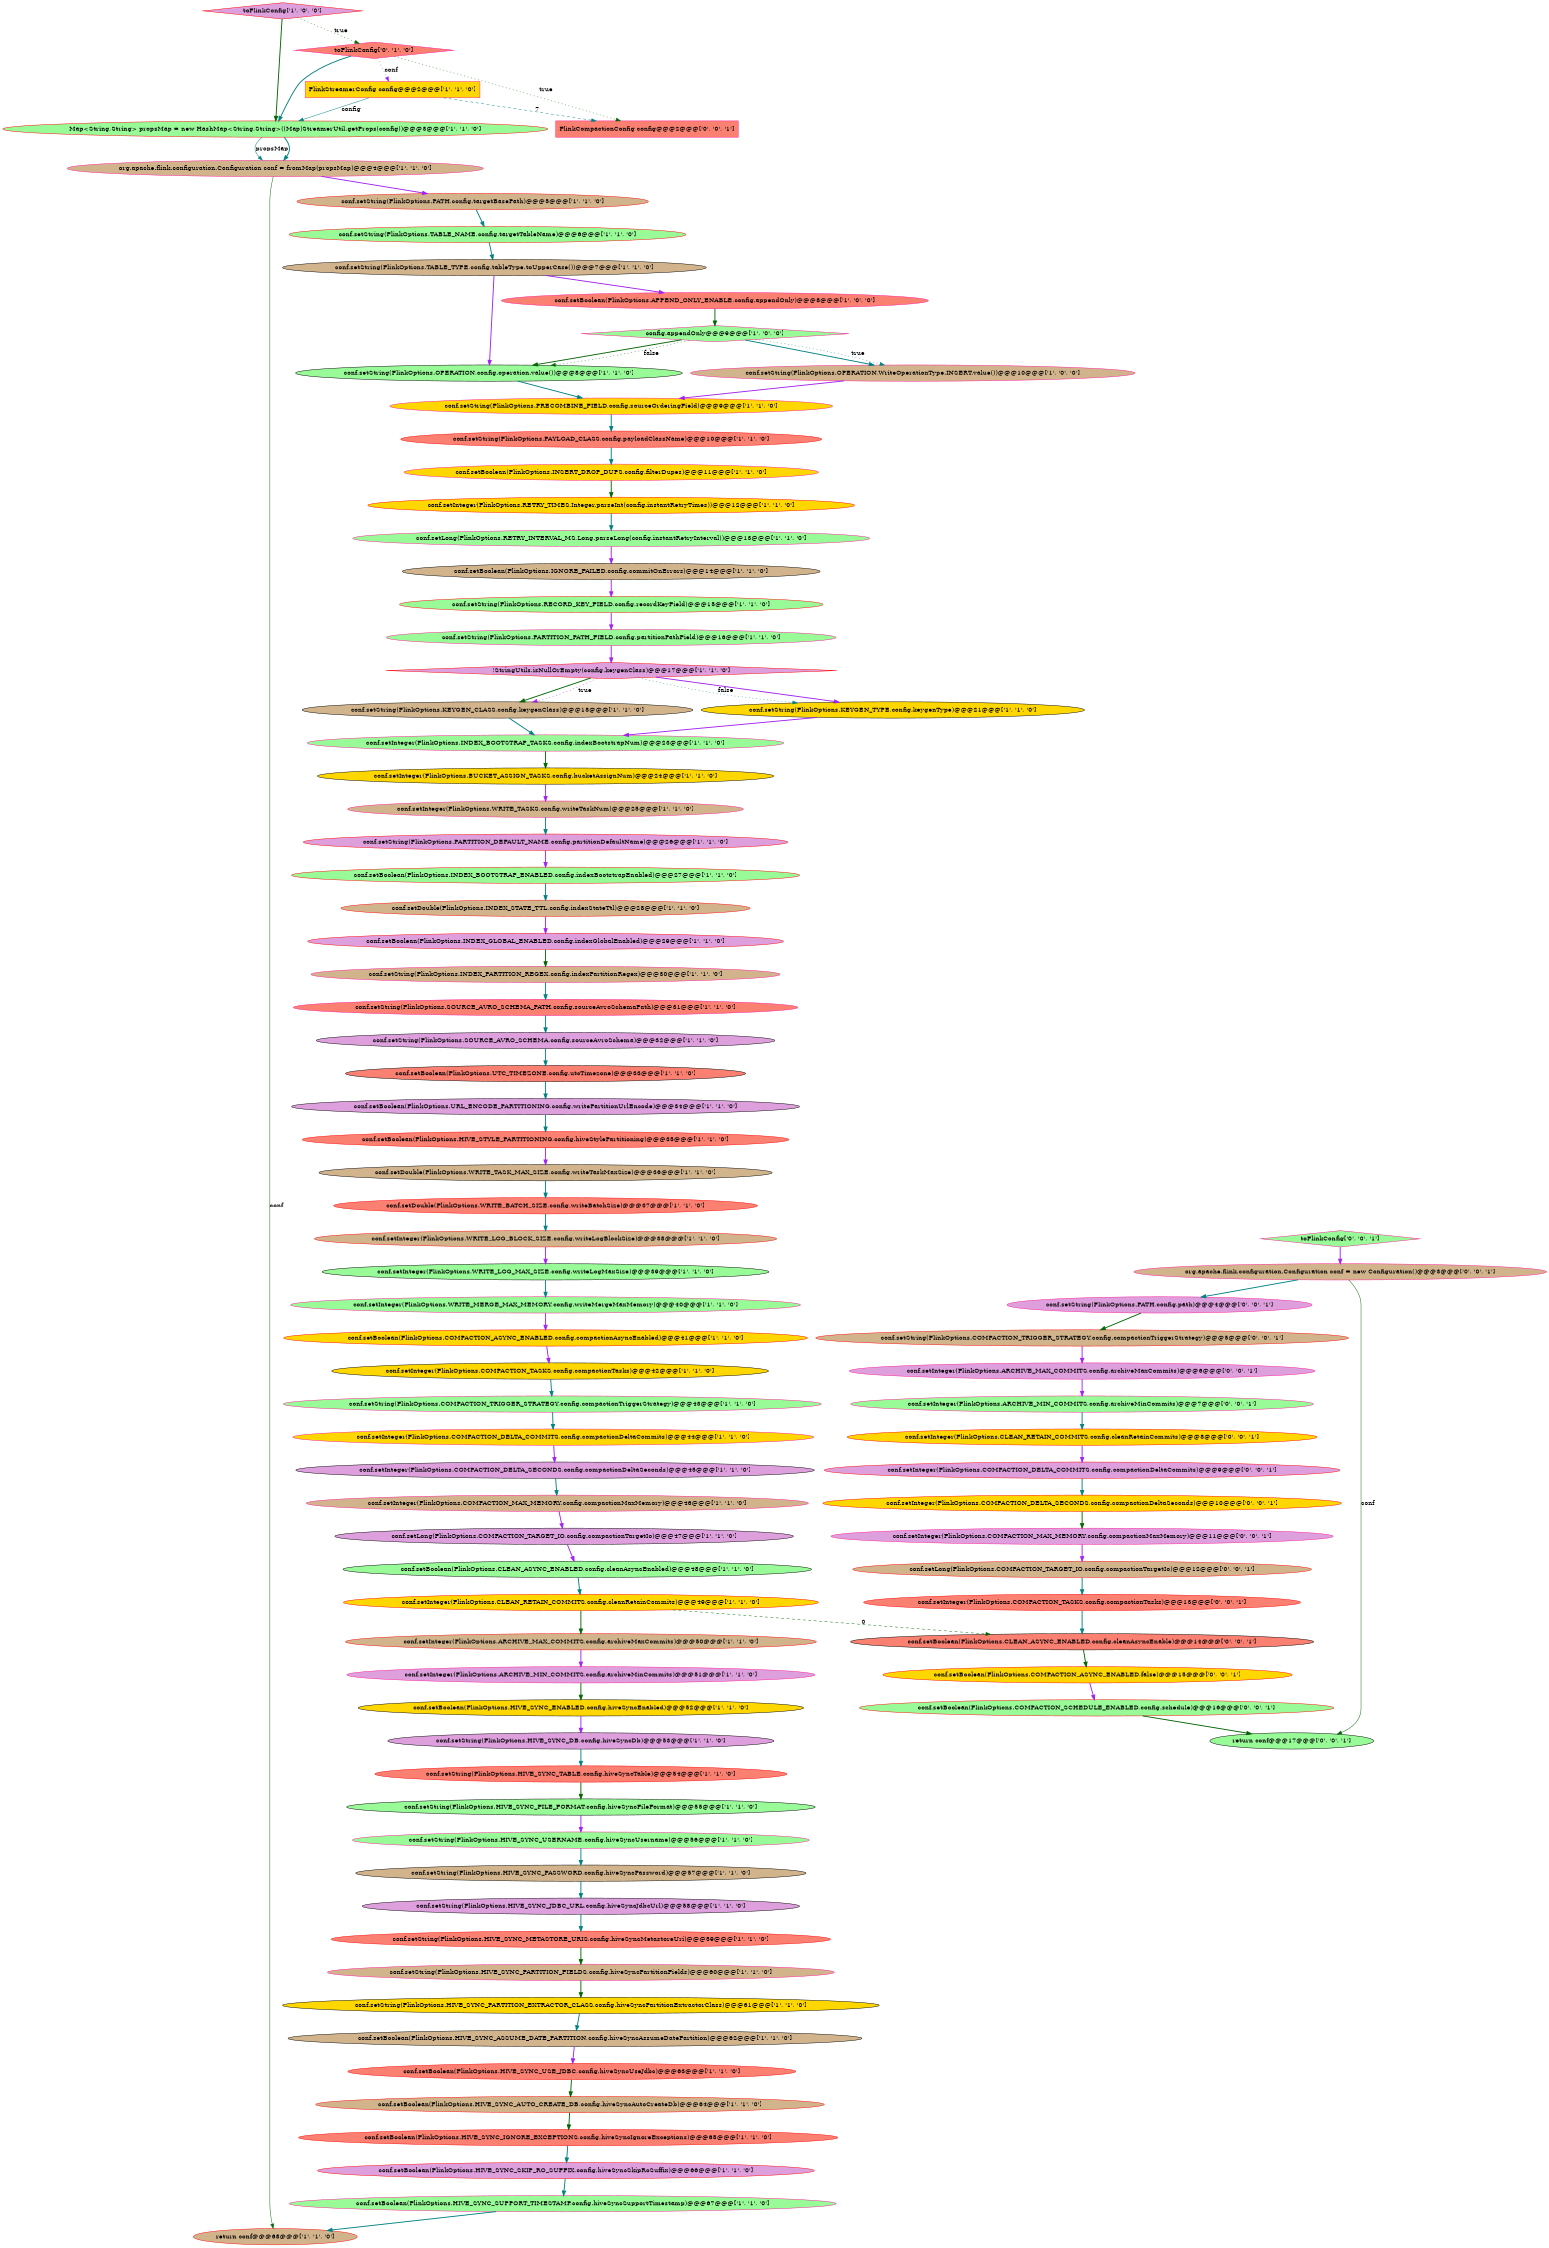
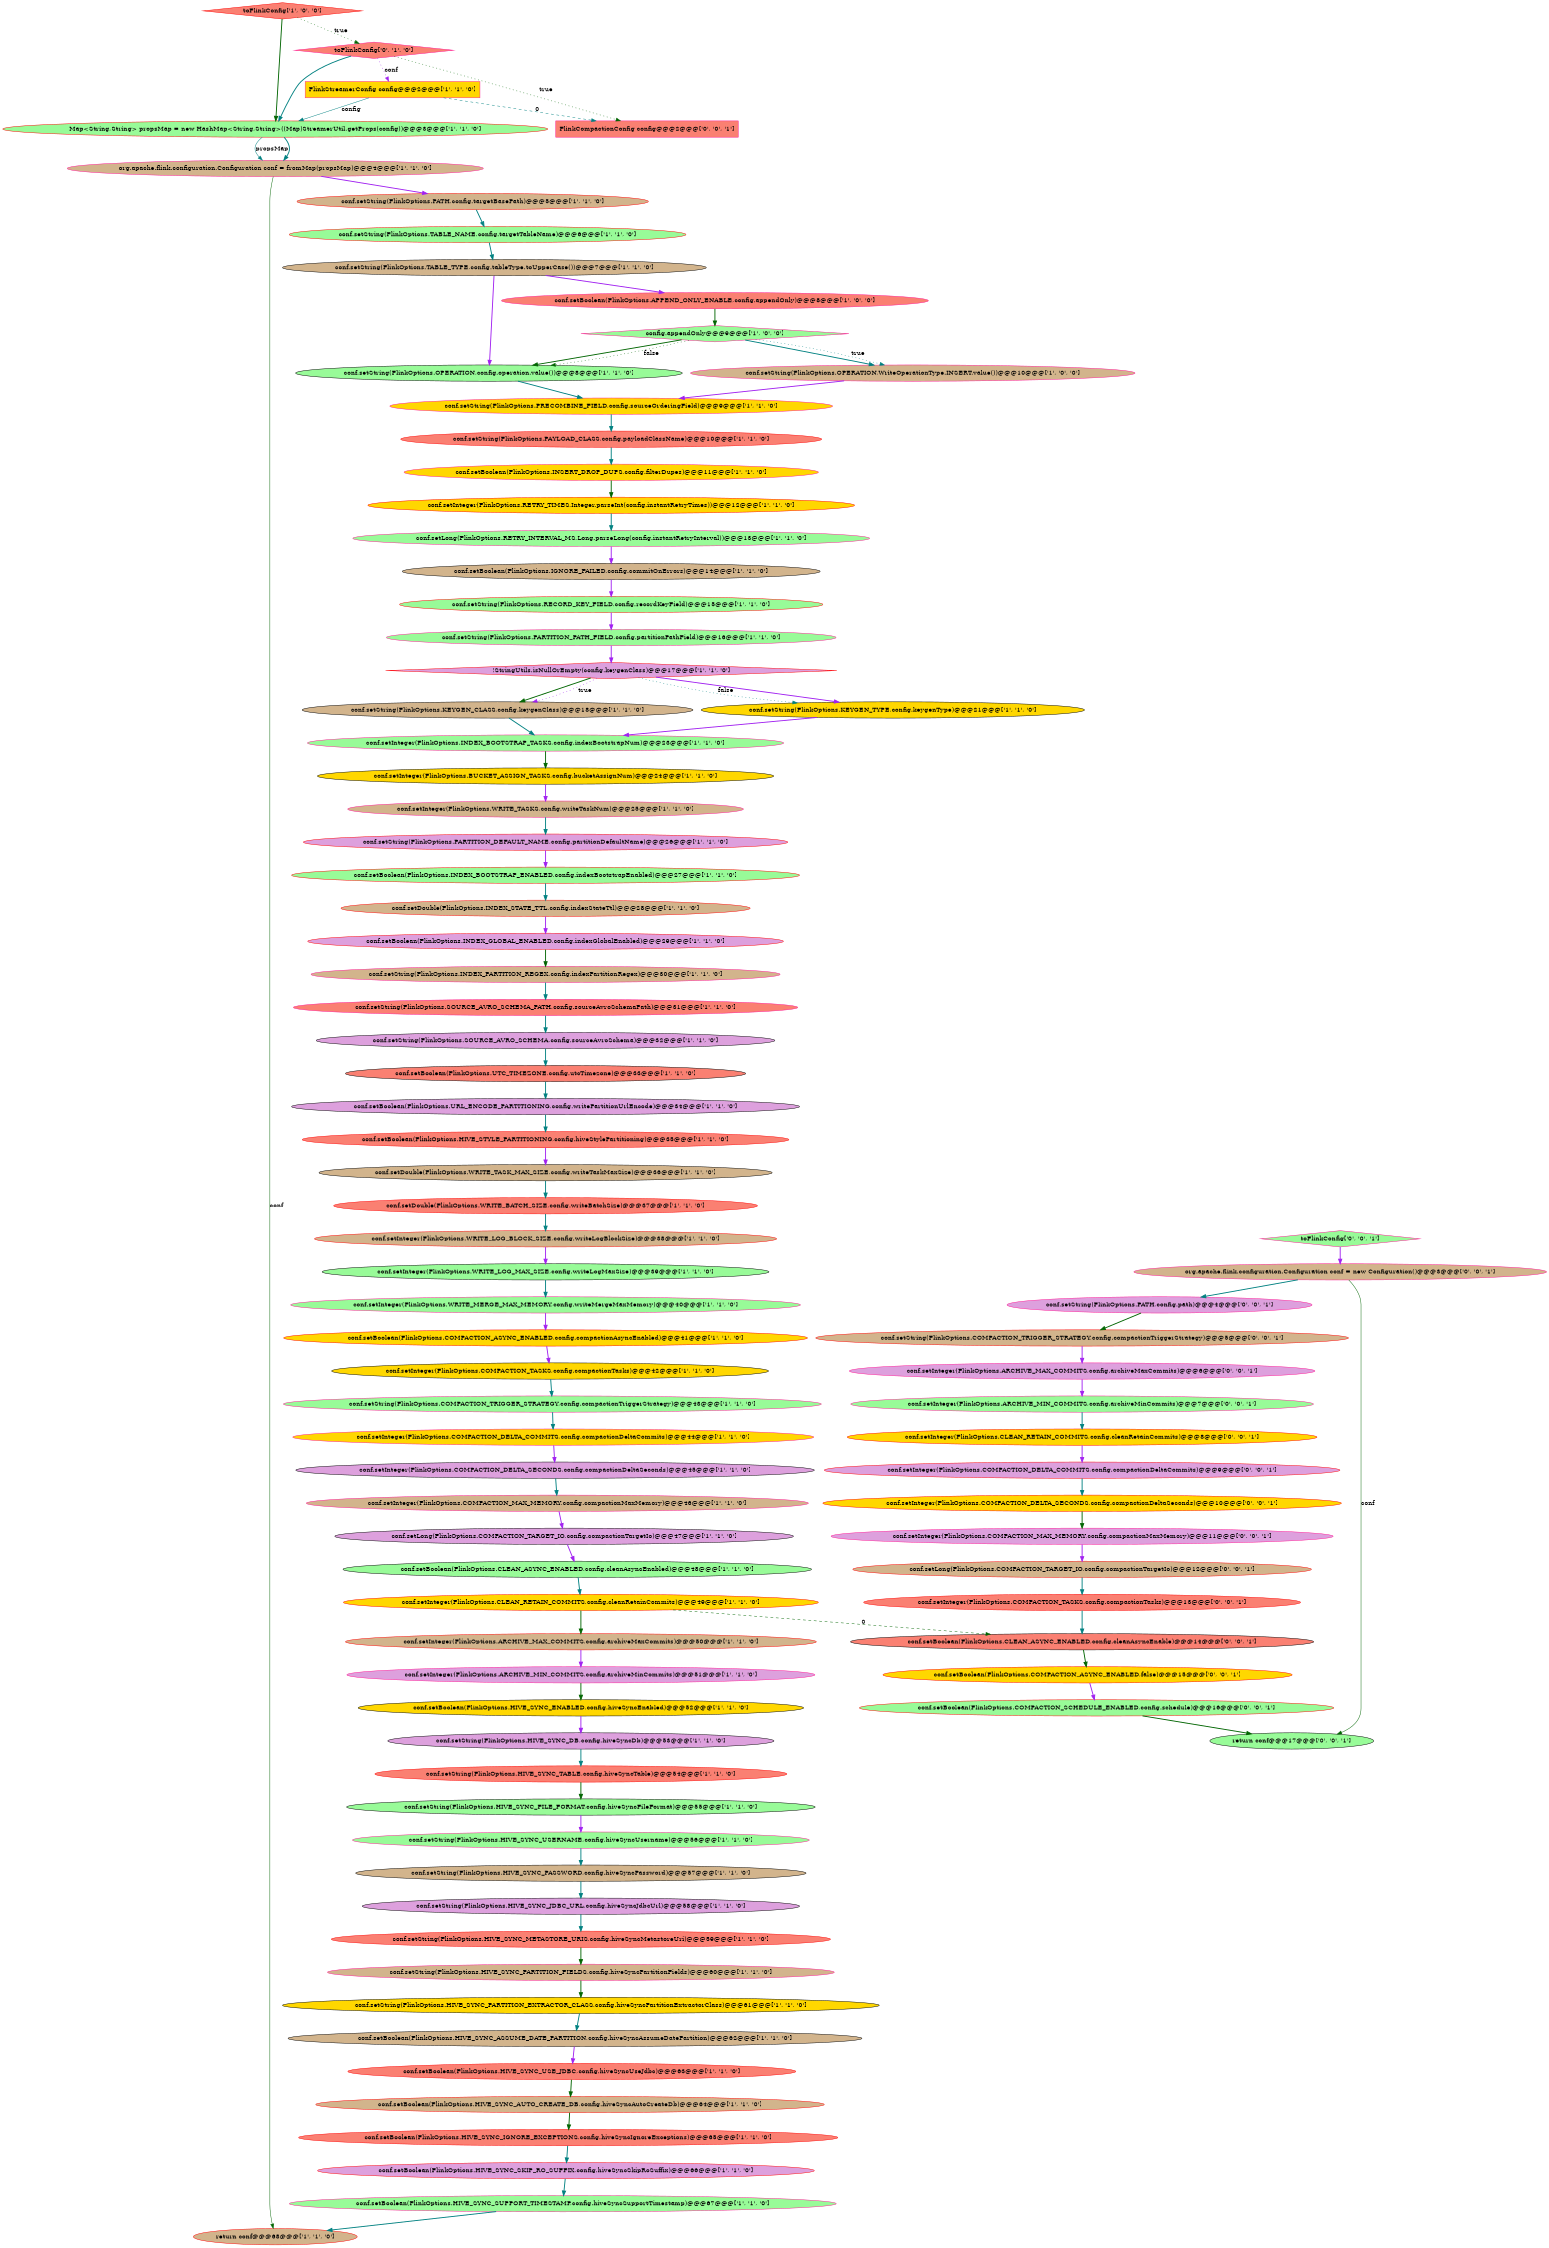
(283, 11) -> (283, 11)
(537, 109) -> (537, 109)
